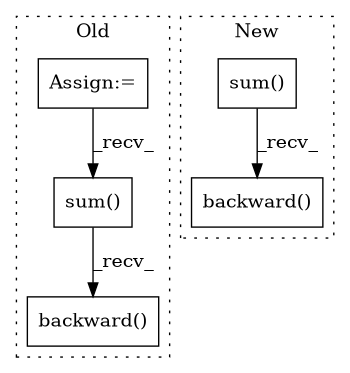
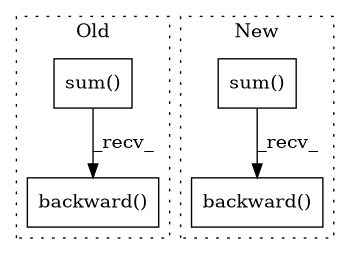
(93, 83) -> none
